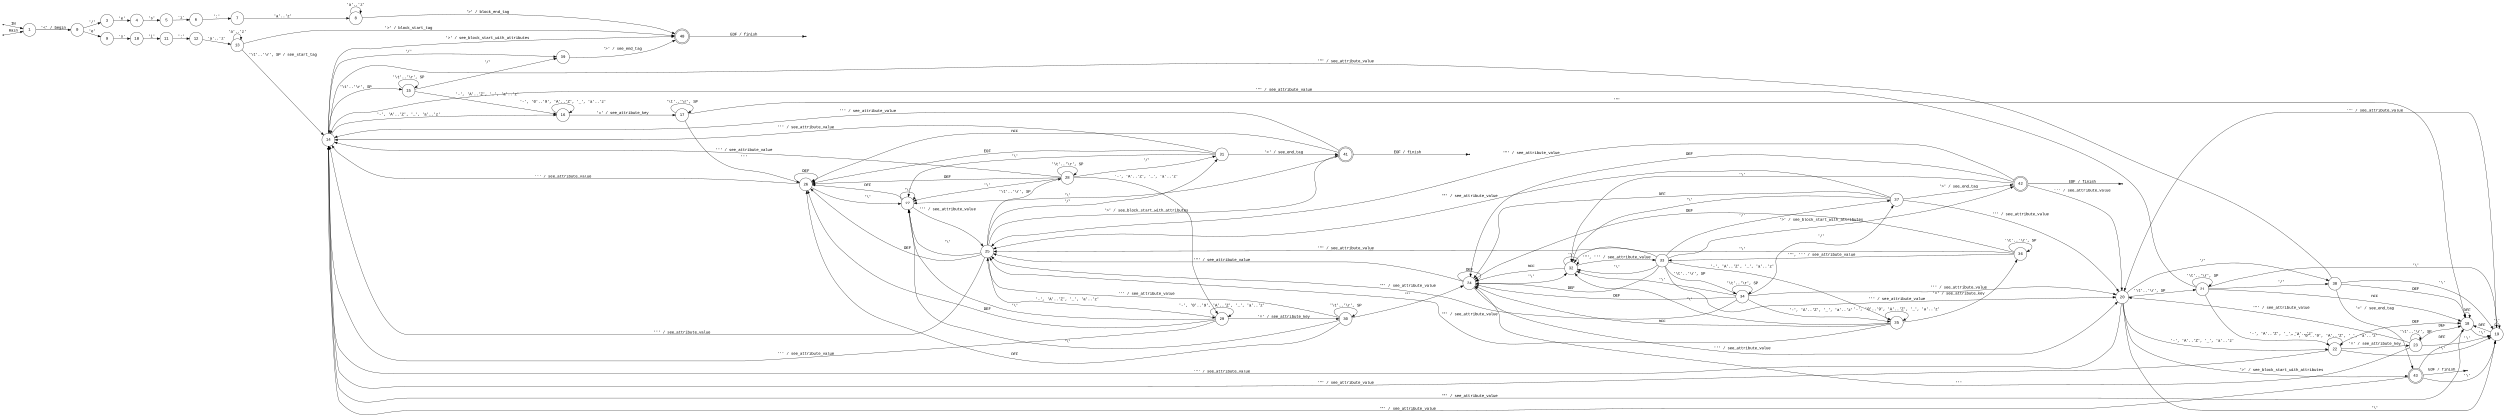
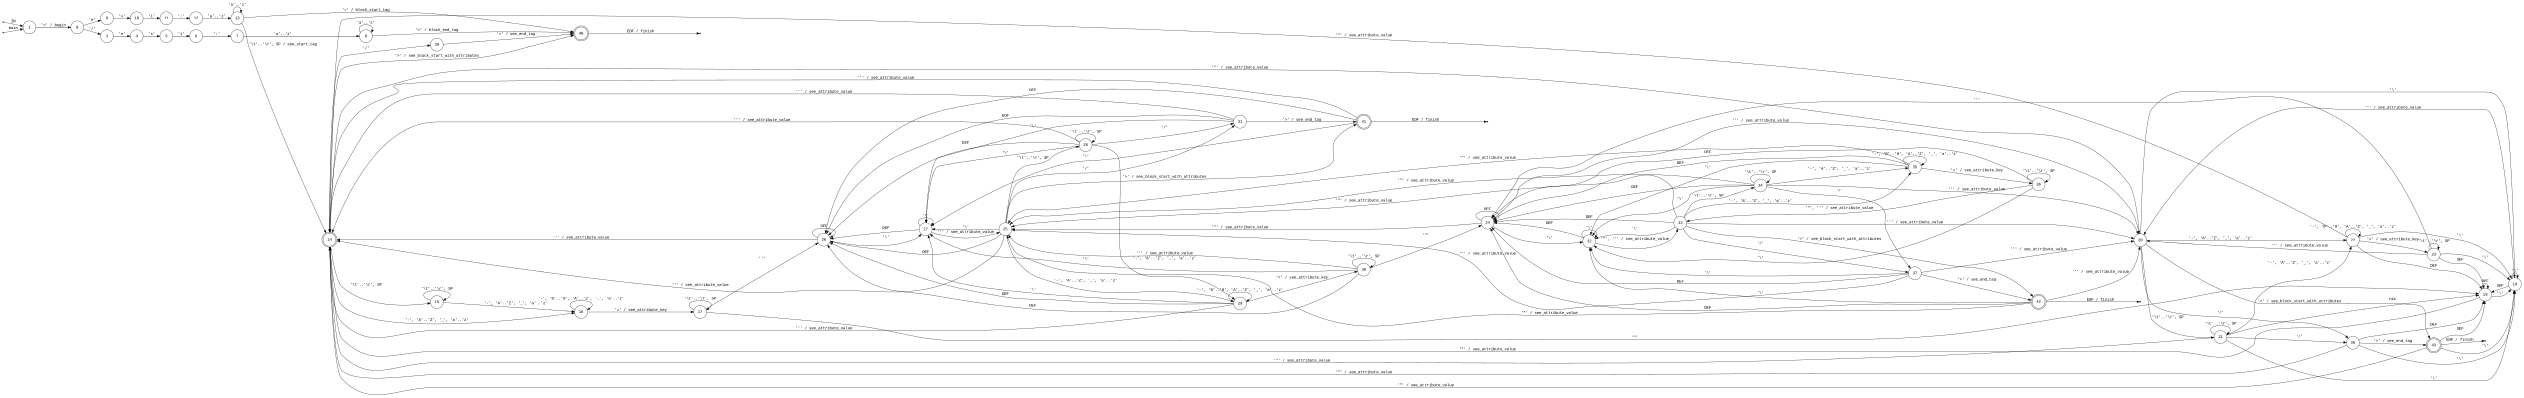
(481, 75) -> none
(328, 140) -> (329, 240)
